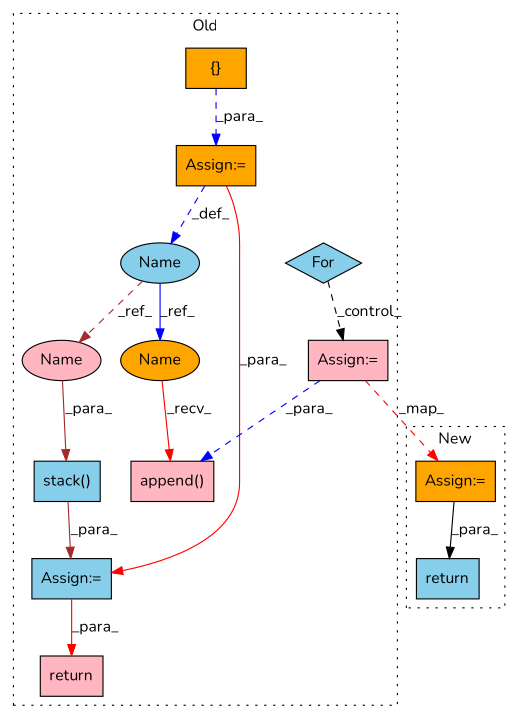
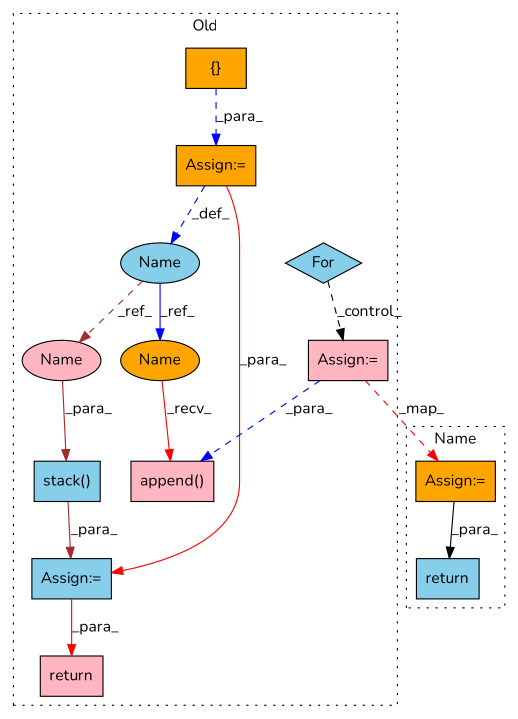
(456, 439) -> (456, 439)
